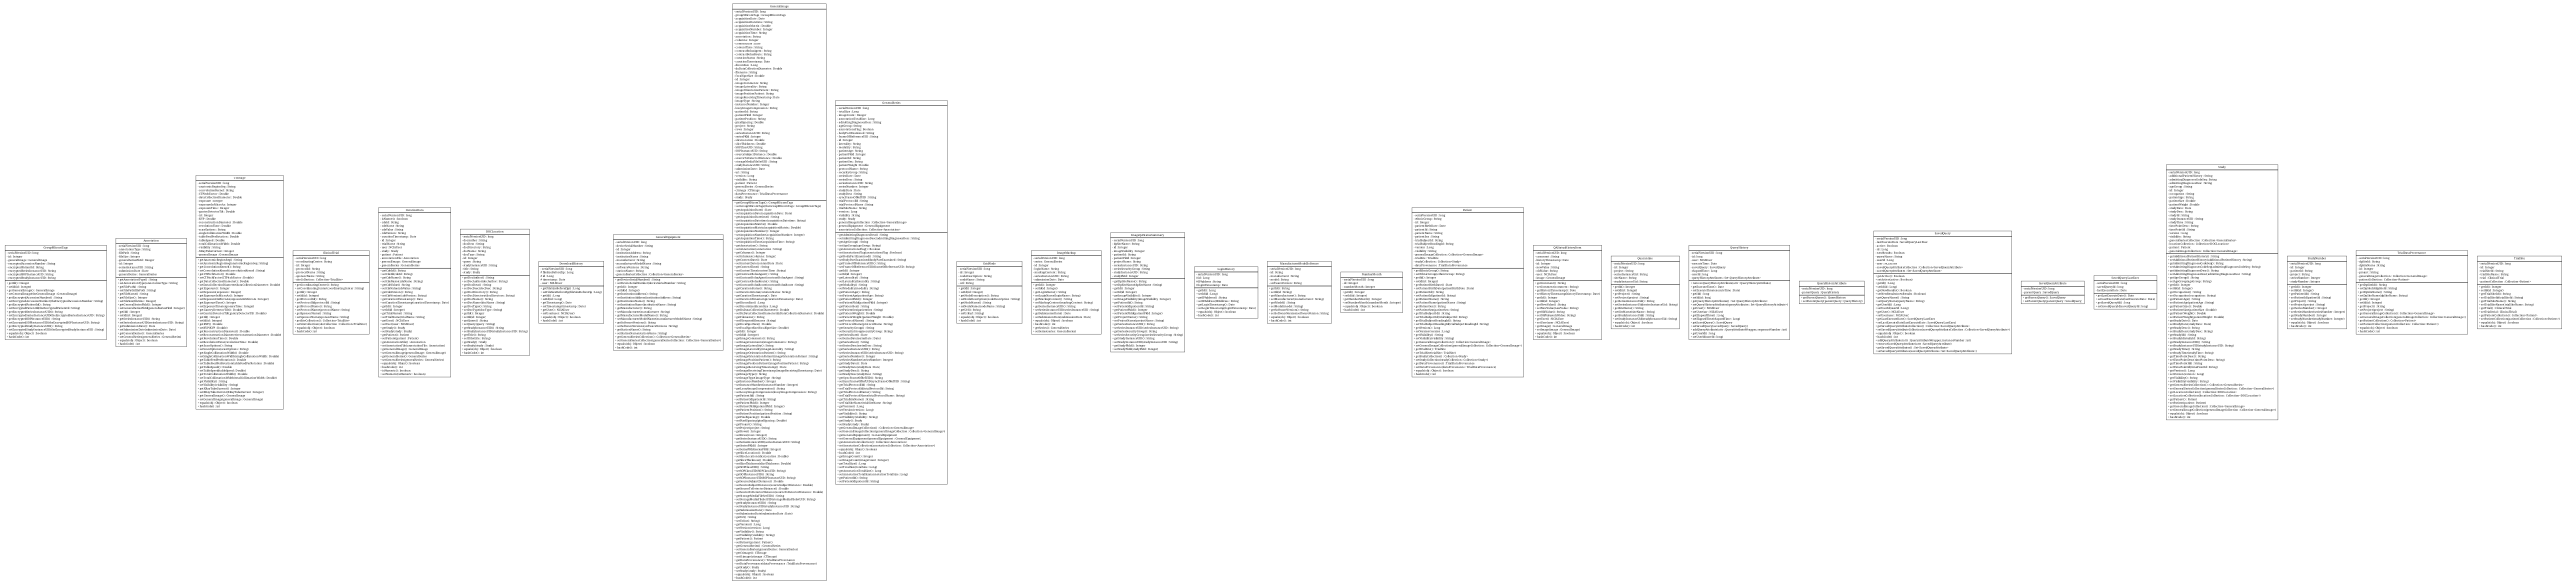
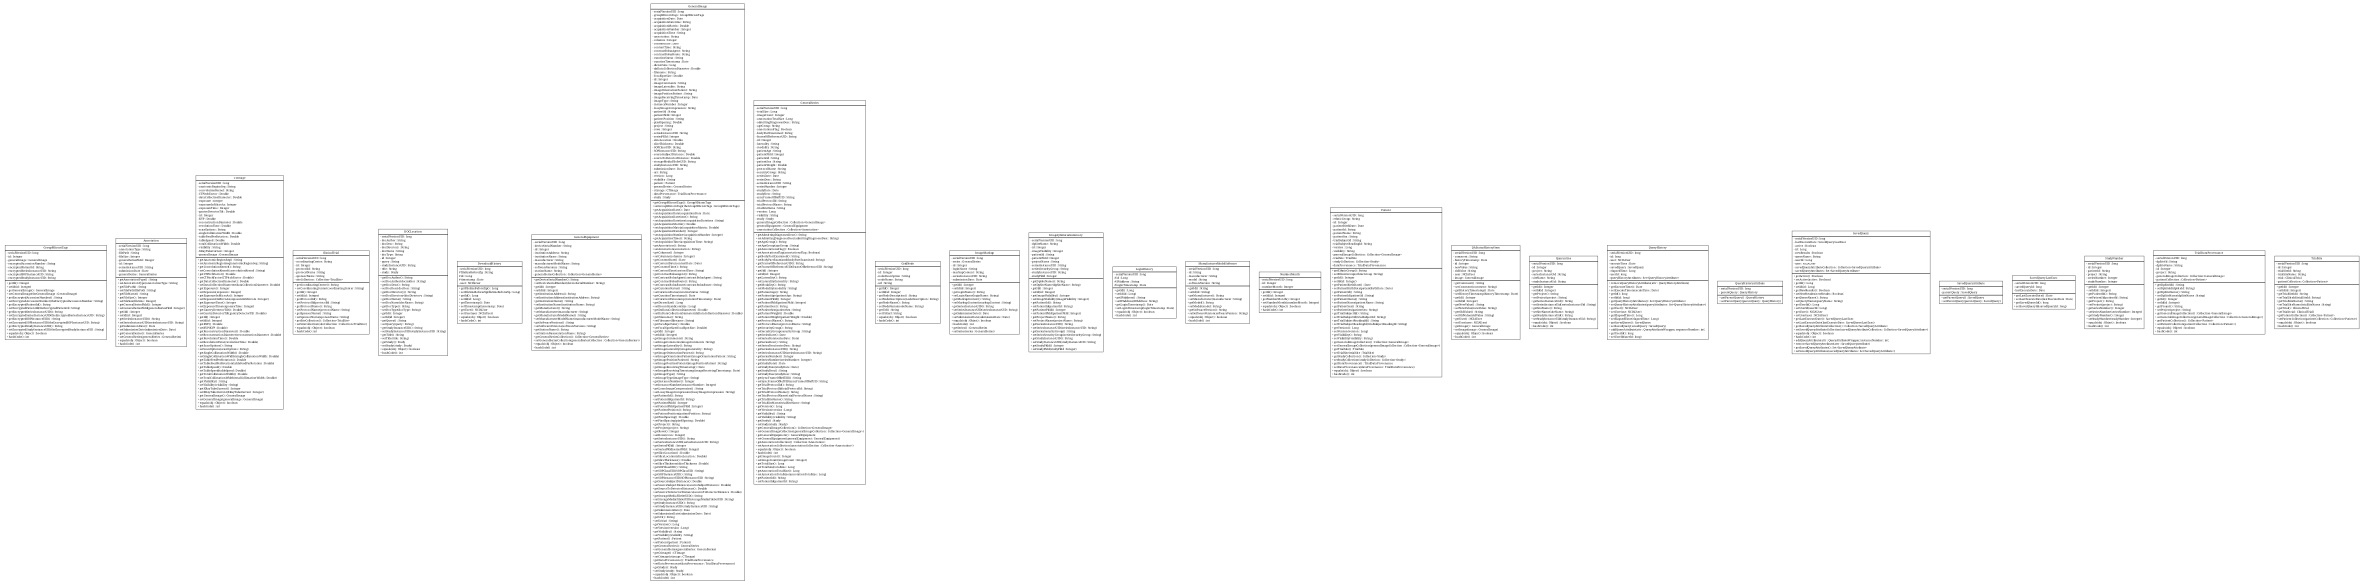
(557, 273) -> (476, 273)
(415, 292) -> none
(2222, 292) -> none
